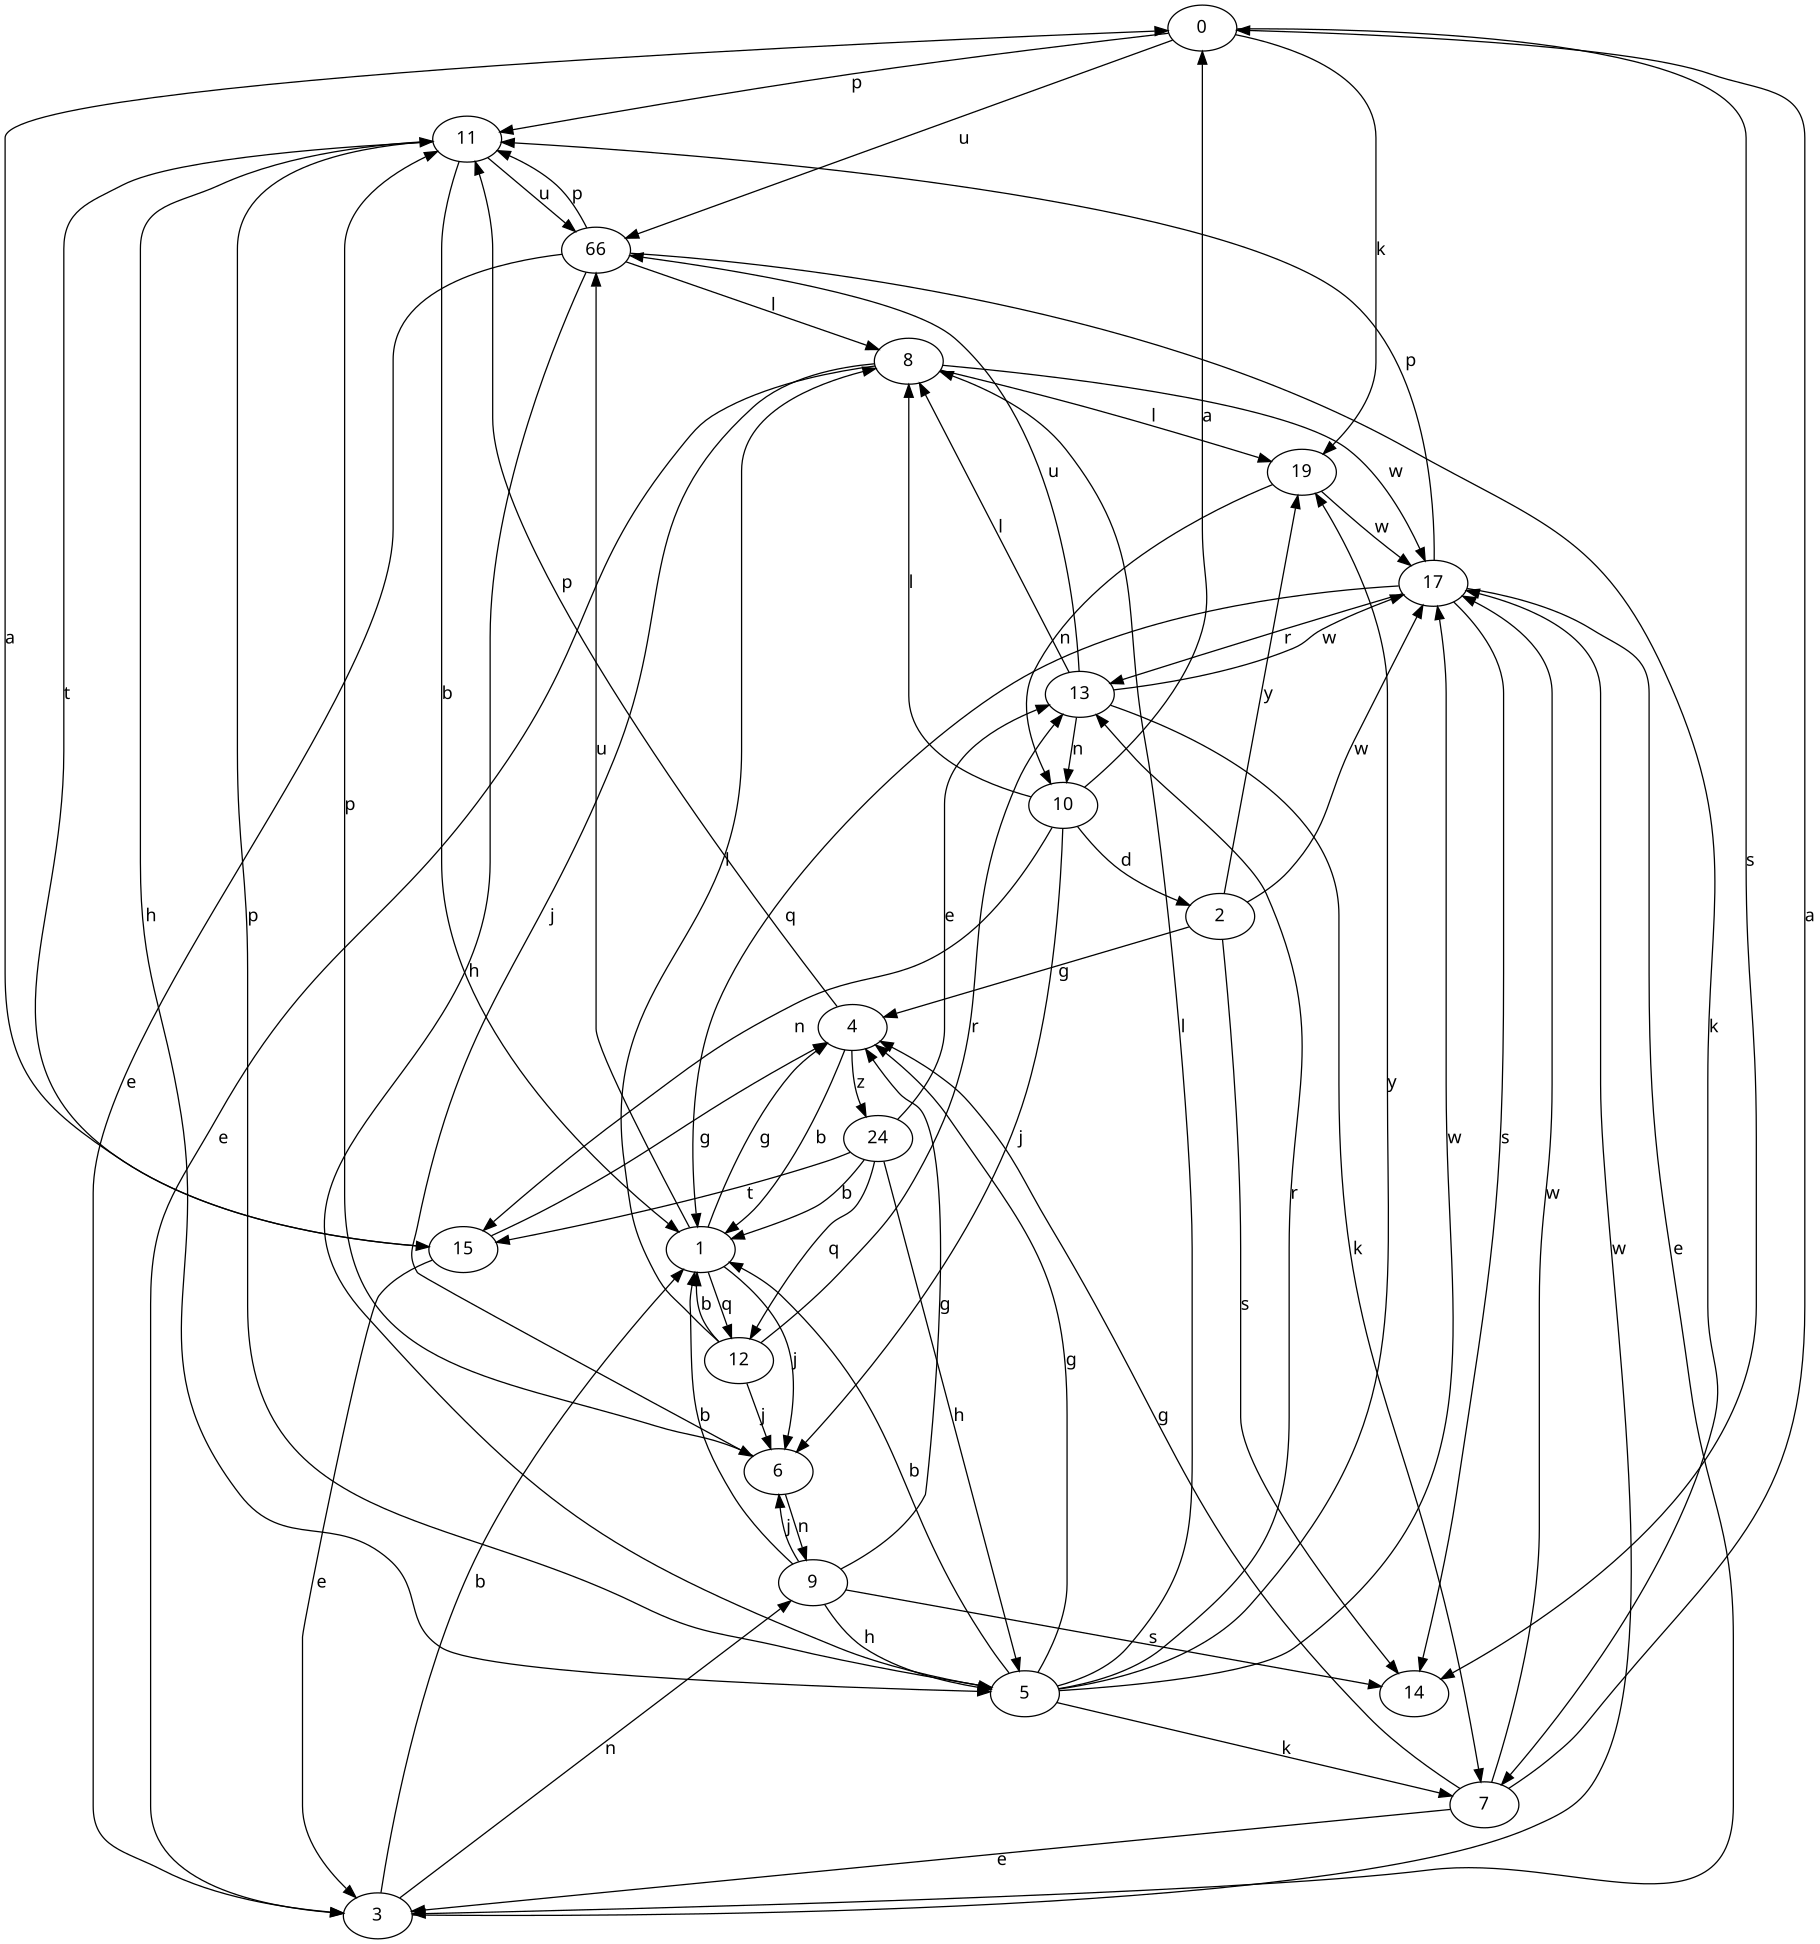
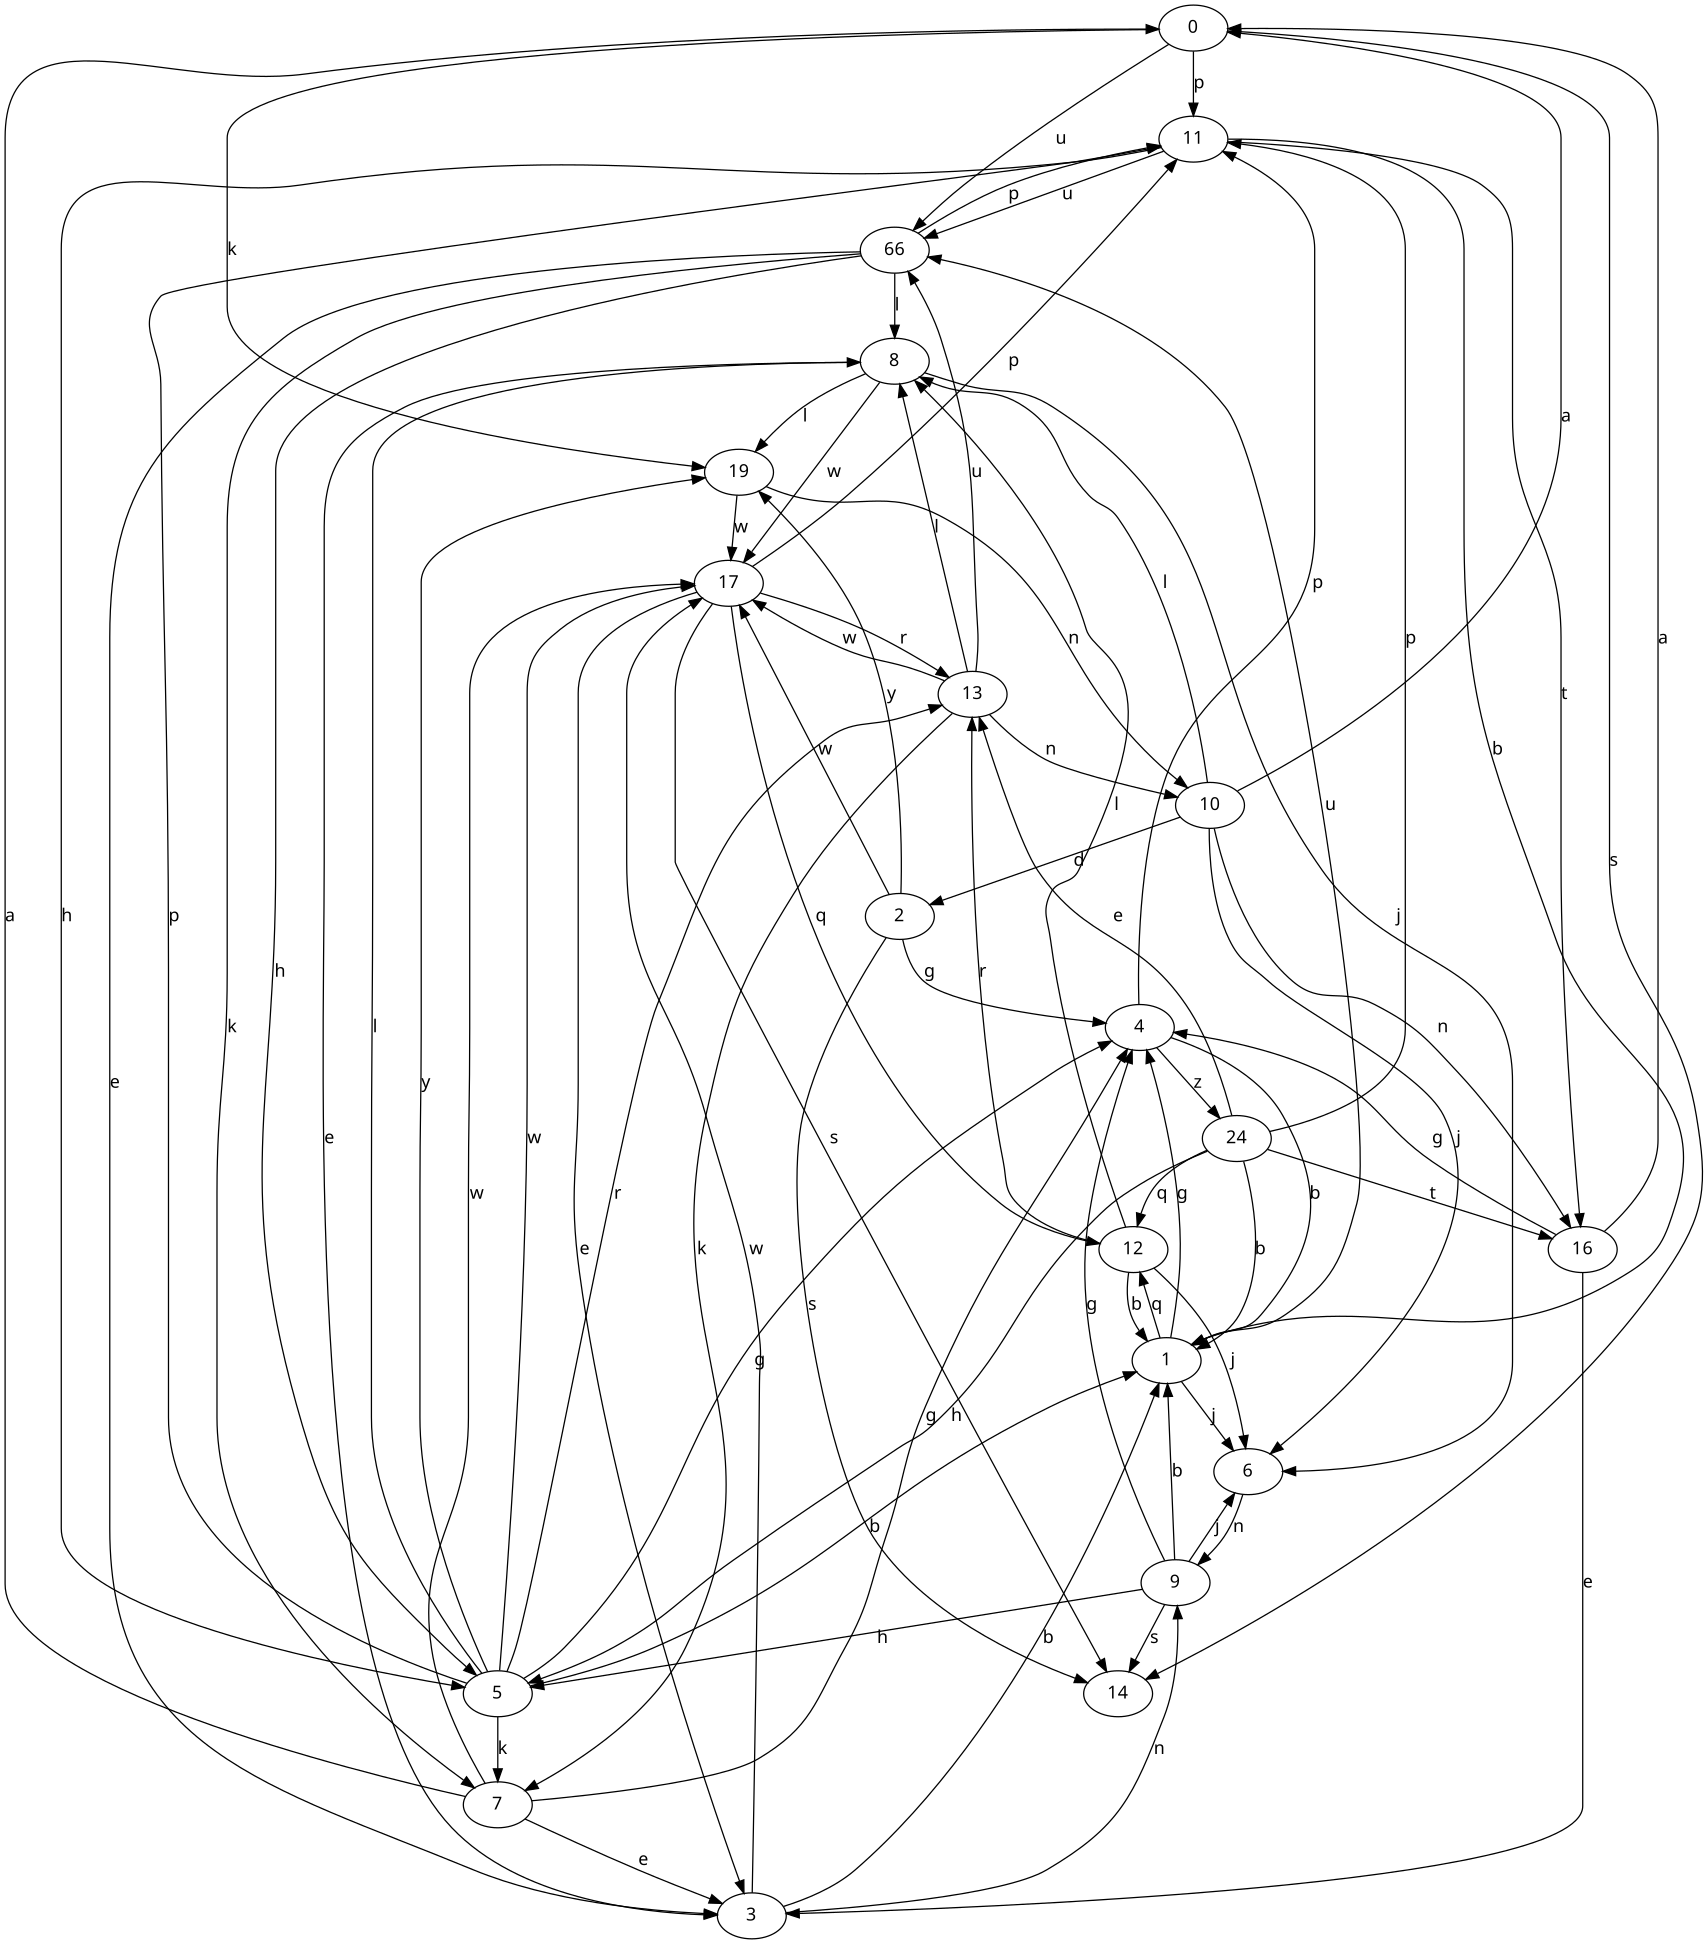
(912, 759) -> (833, 973)
(345, 922) -> (1405, 624)
(463, 1250) -> (1583, 1250)
